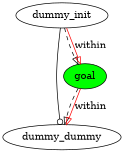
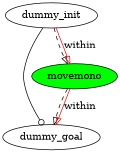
(85, 76) -> (75, 76)
(62, 137) -> (51, 137)
